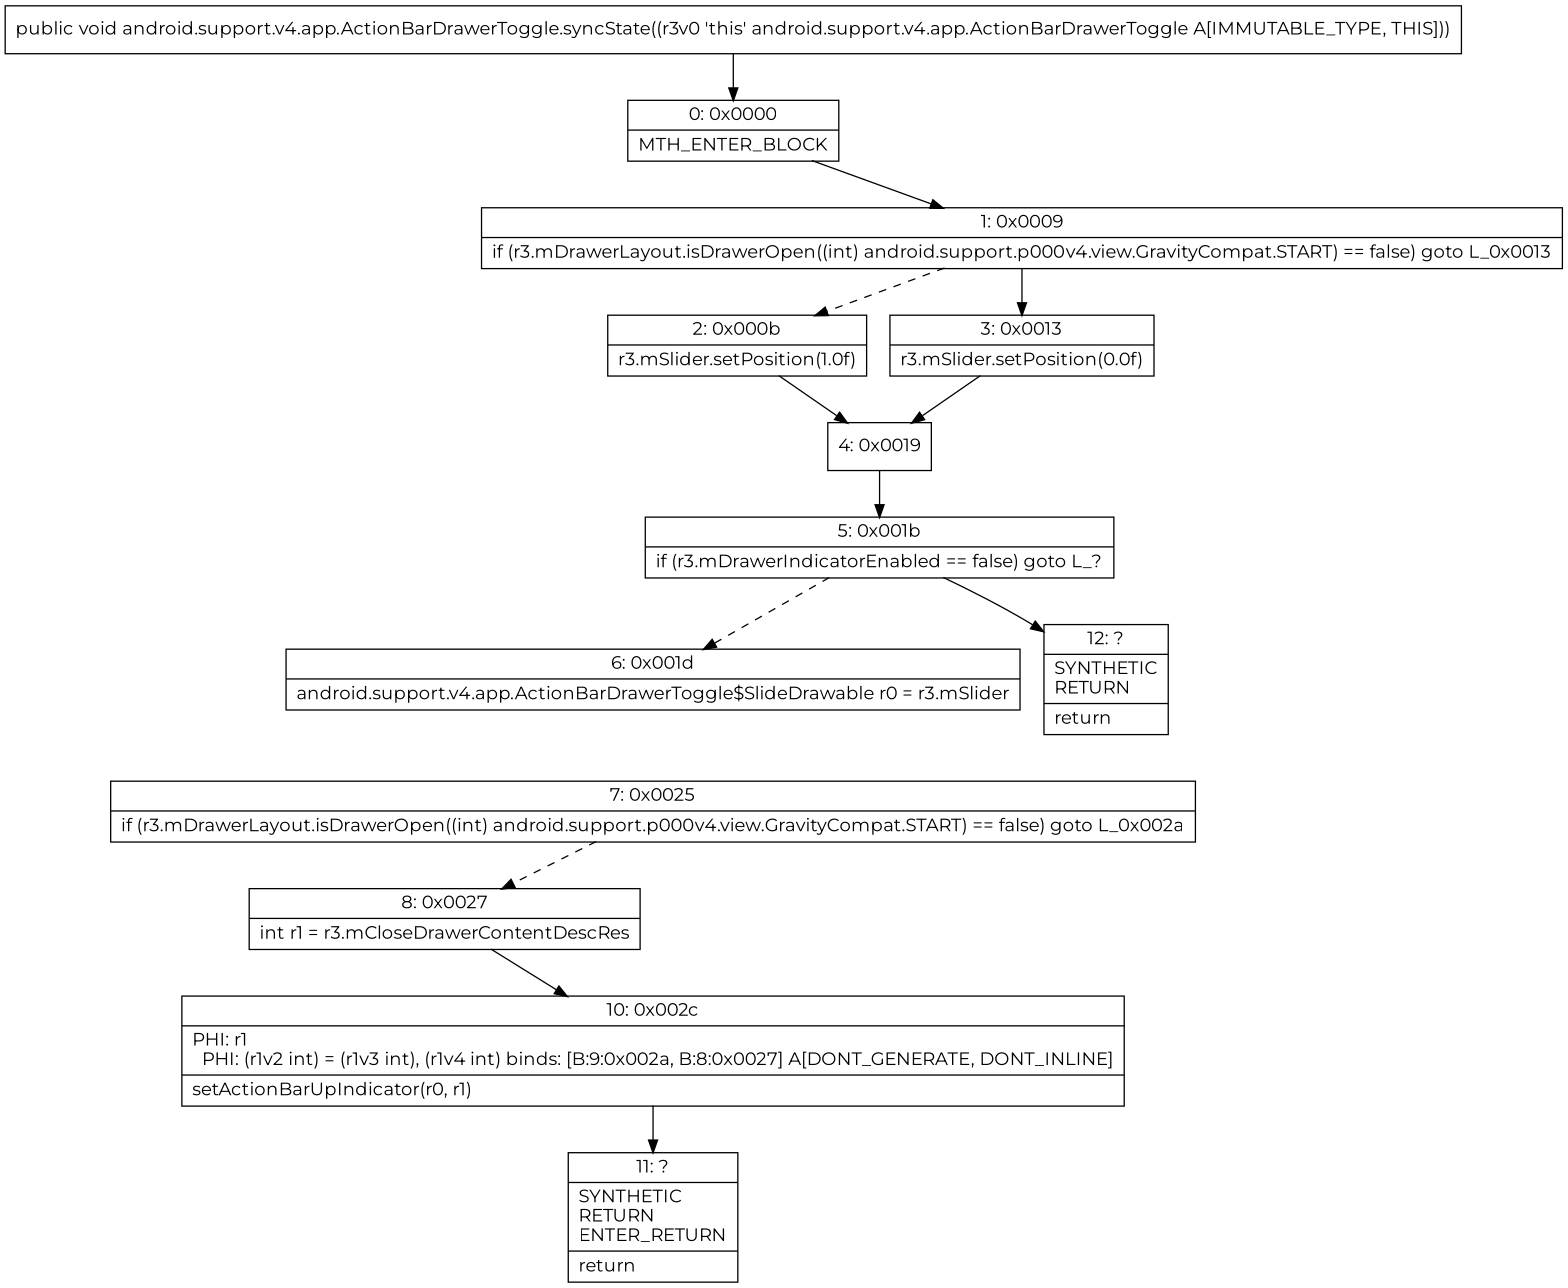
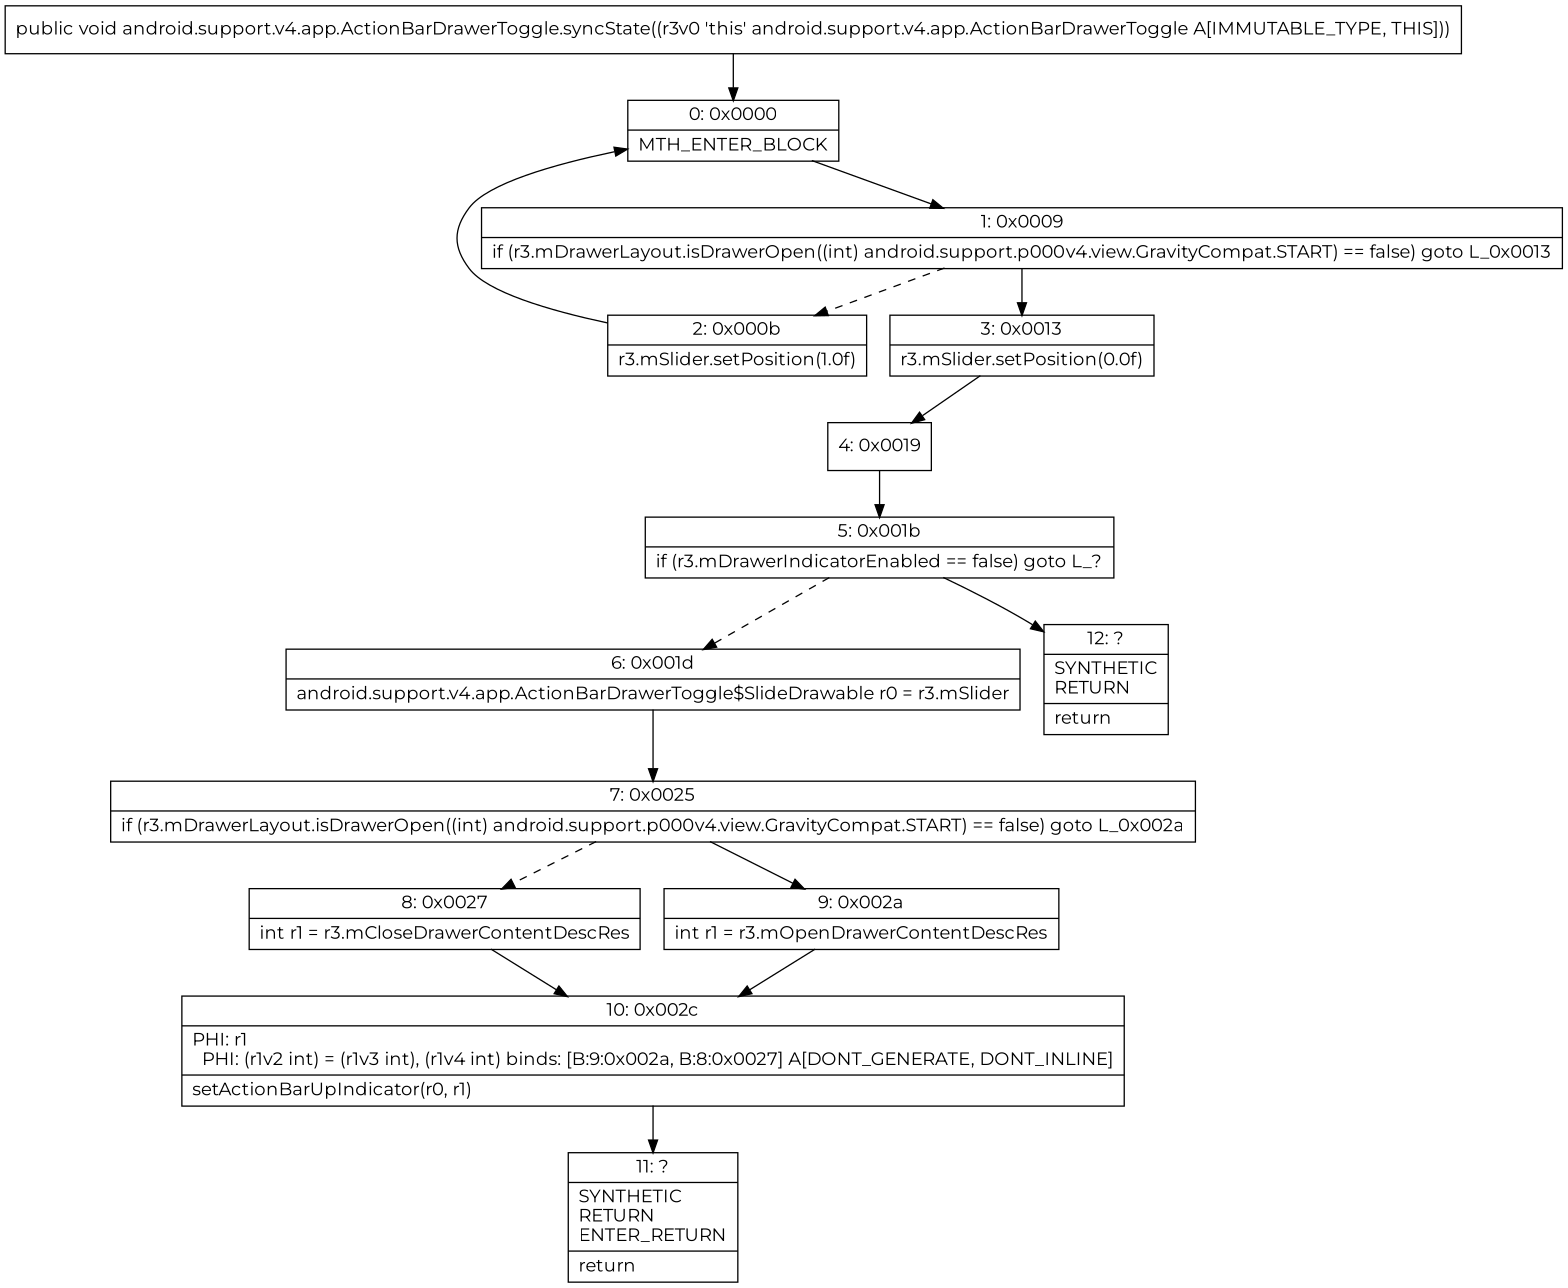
(808, 396) -> (457, 235)
none -> (653, 739)
none -> (861, 919)
